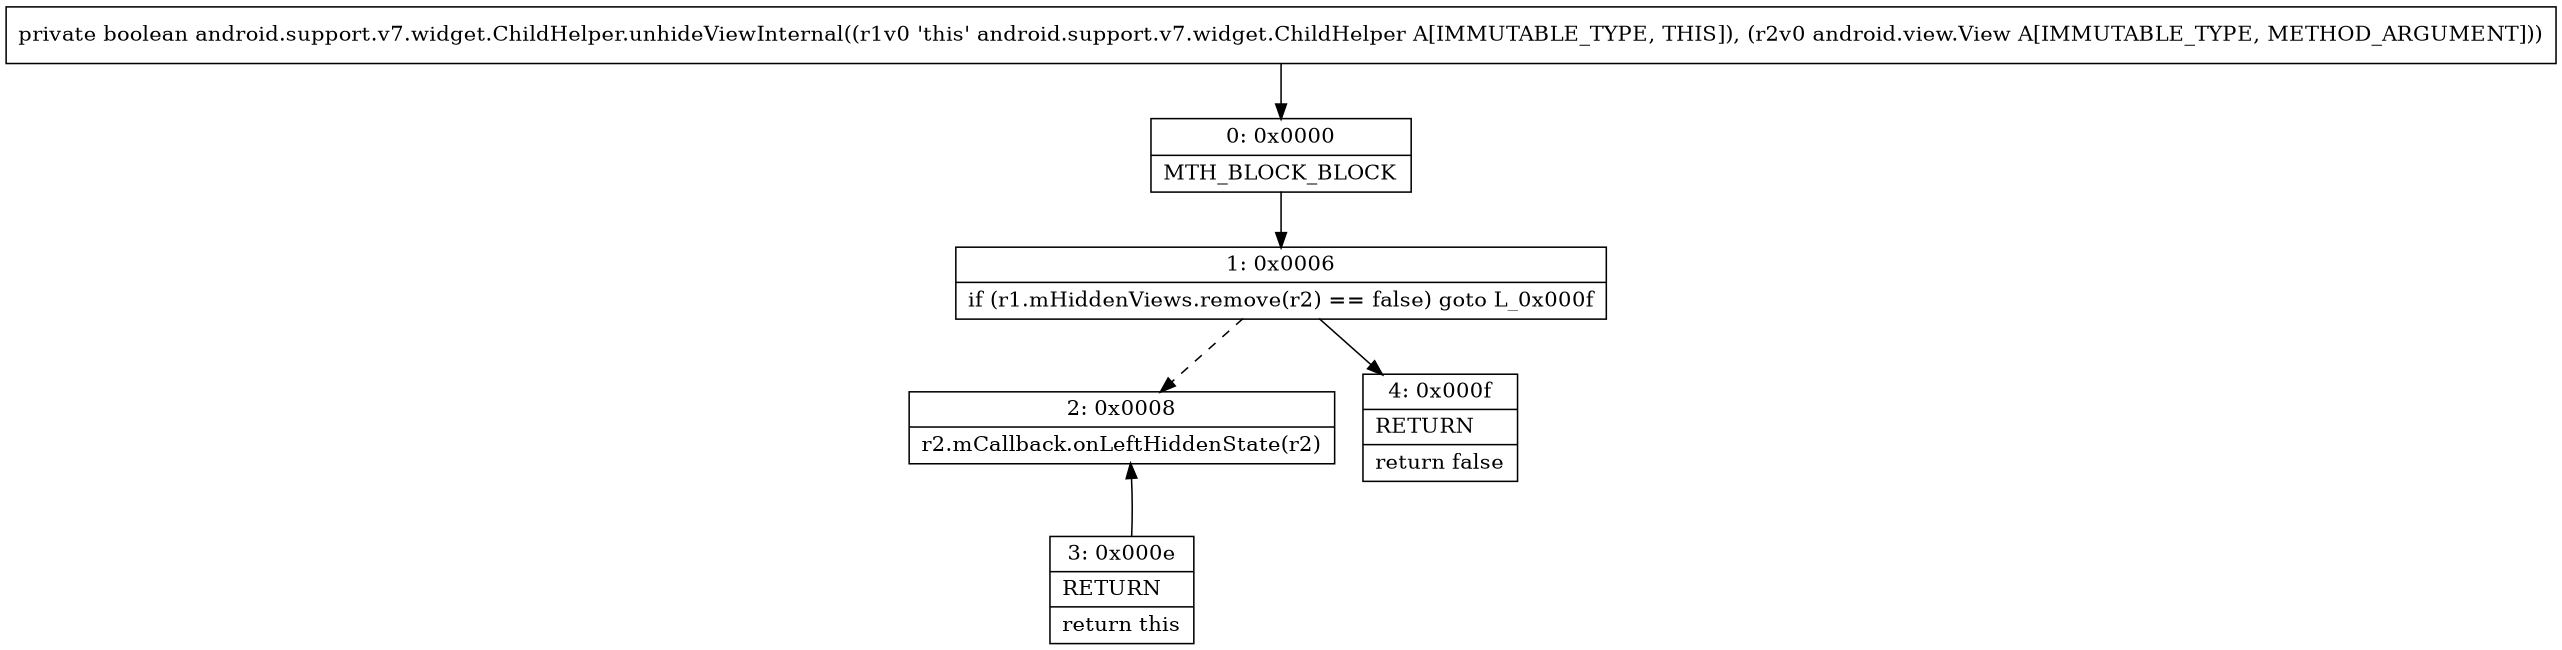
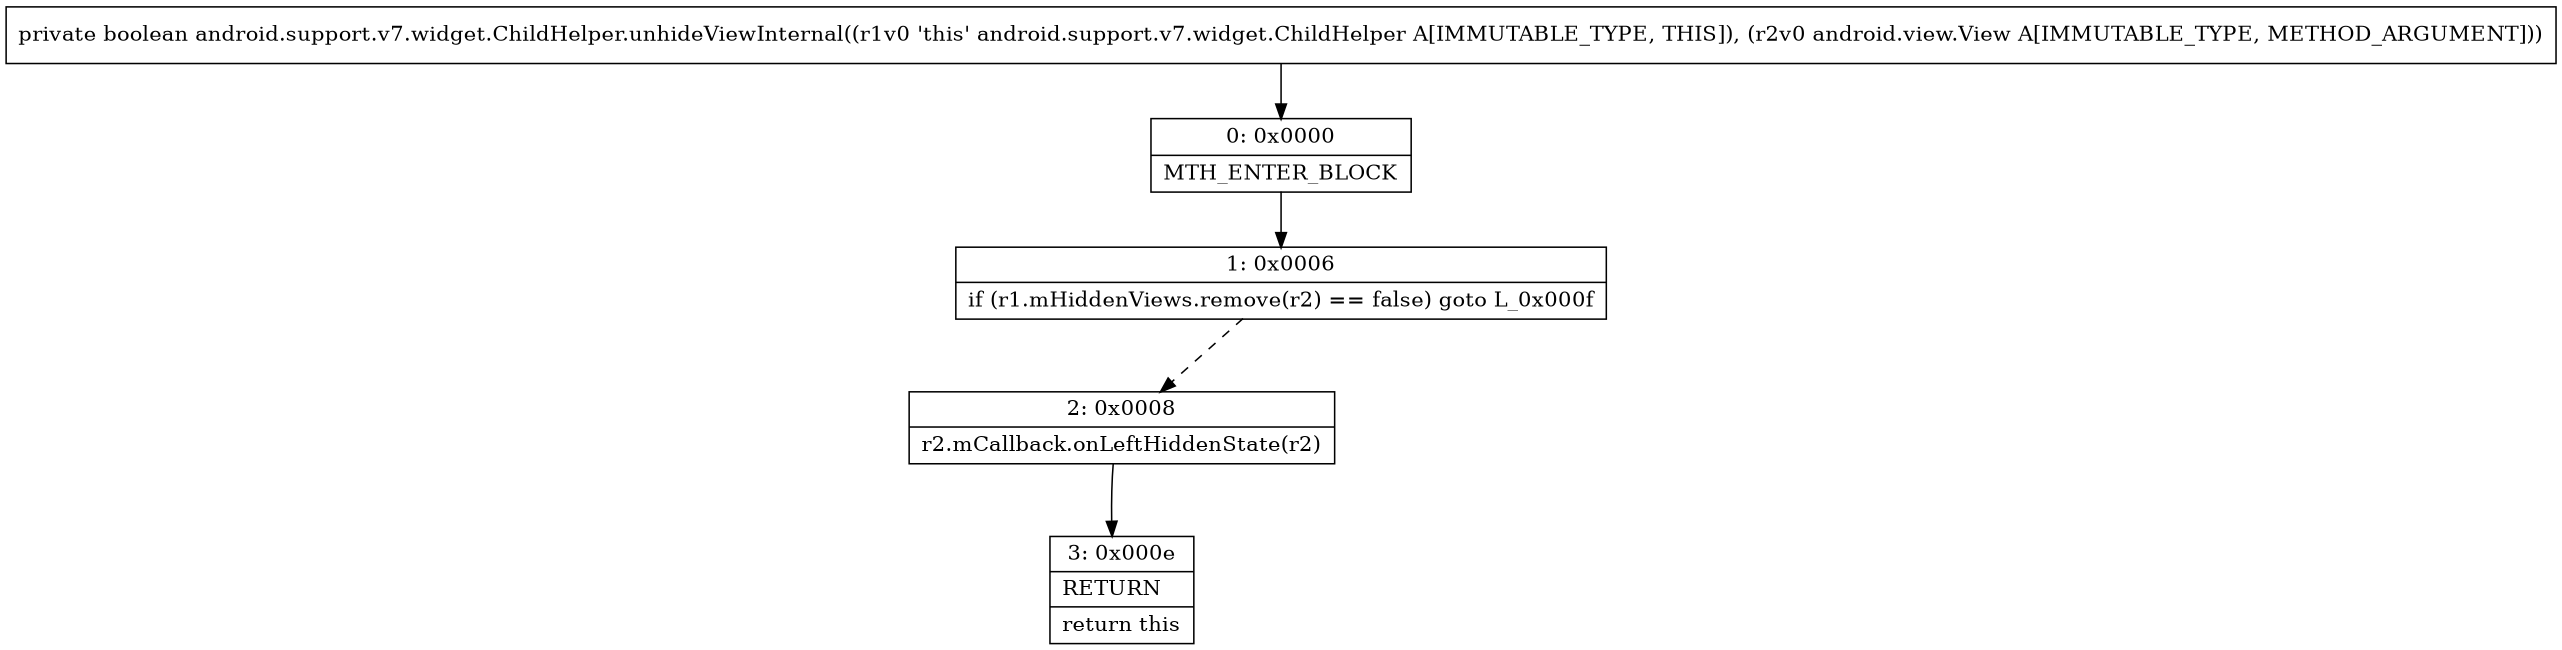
(1280, 173) -> (1281, 173)
(1440, 428) -> none
(1132, 508) -> (1112, 492)
